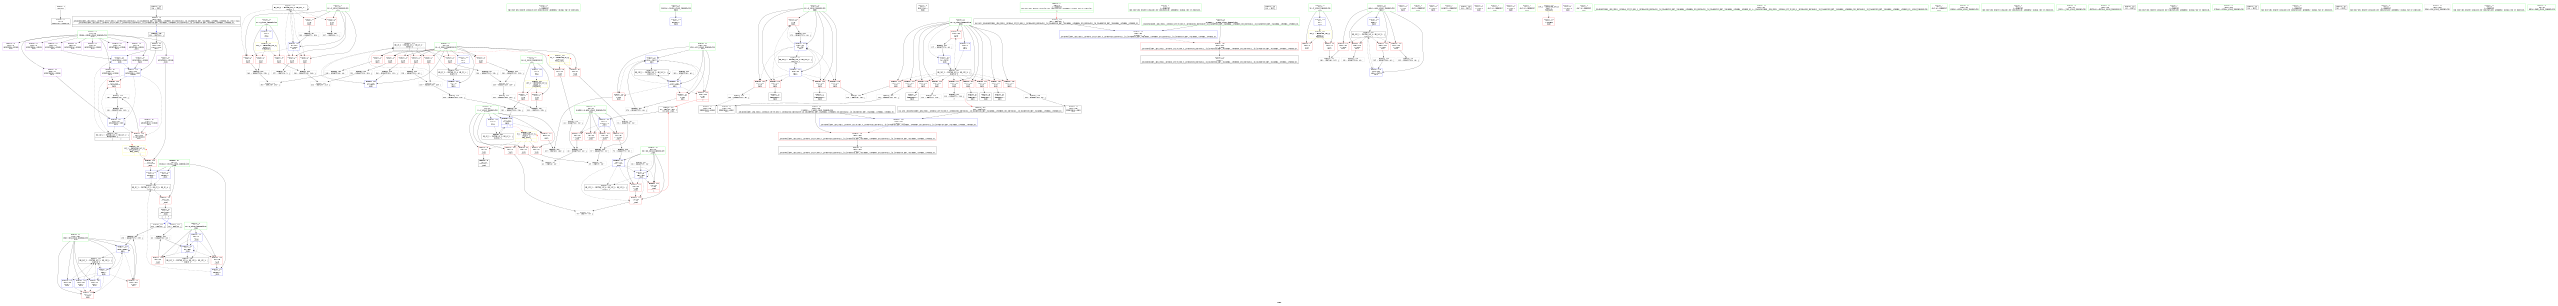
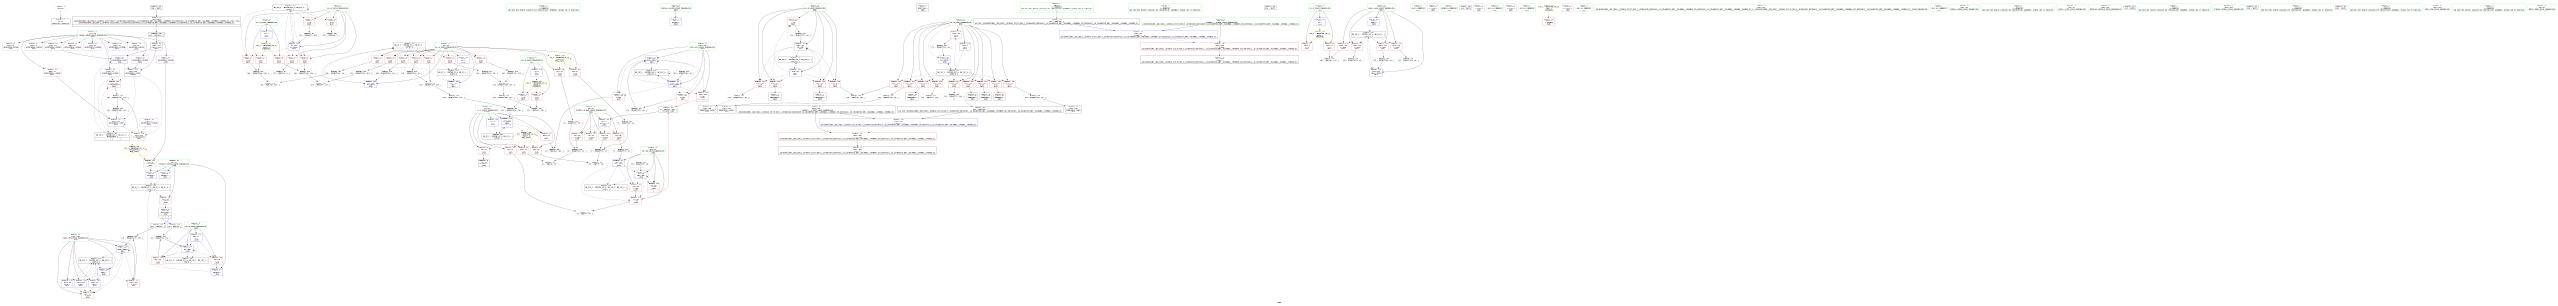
(1403, 8) -> none
